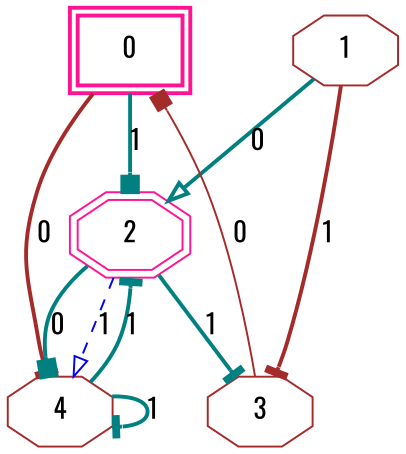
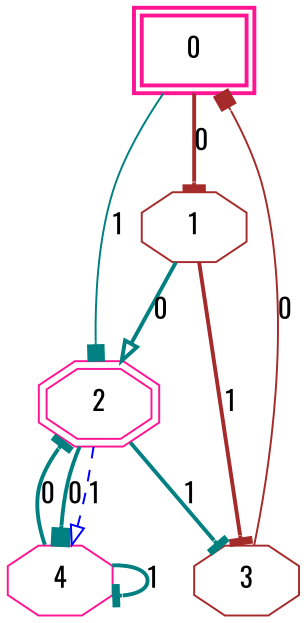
(130, 133) -> (108, 211)
(29, 223) -> (194, 138)
(132, 327) -> (49, 496)
(60, 412) -> (60, 581)
